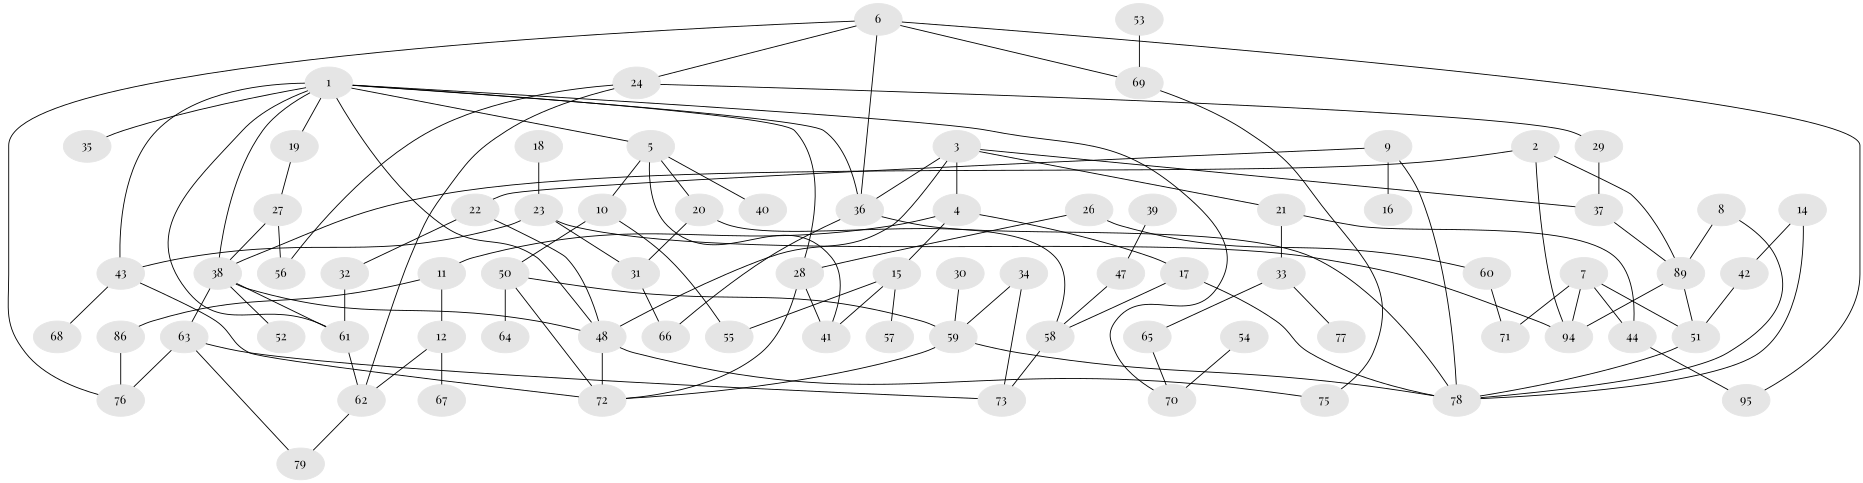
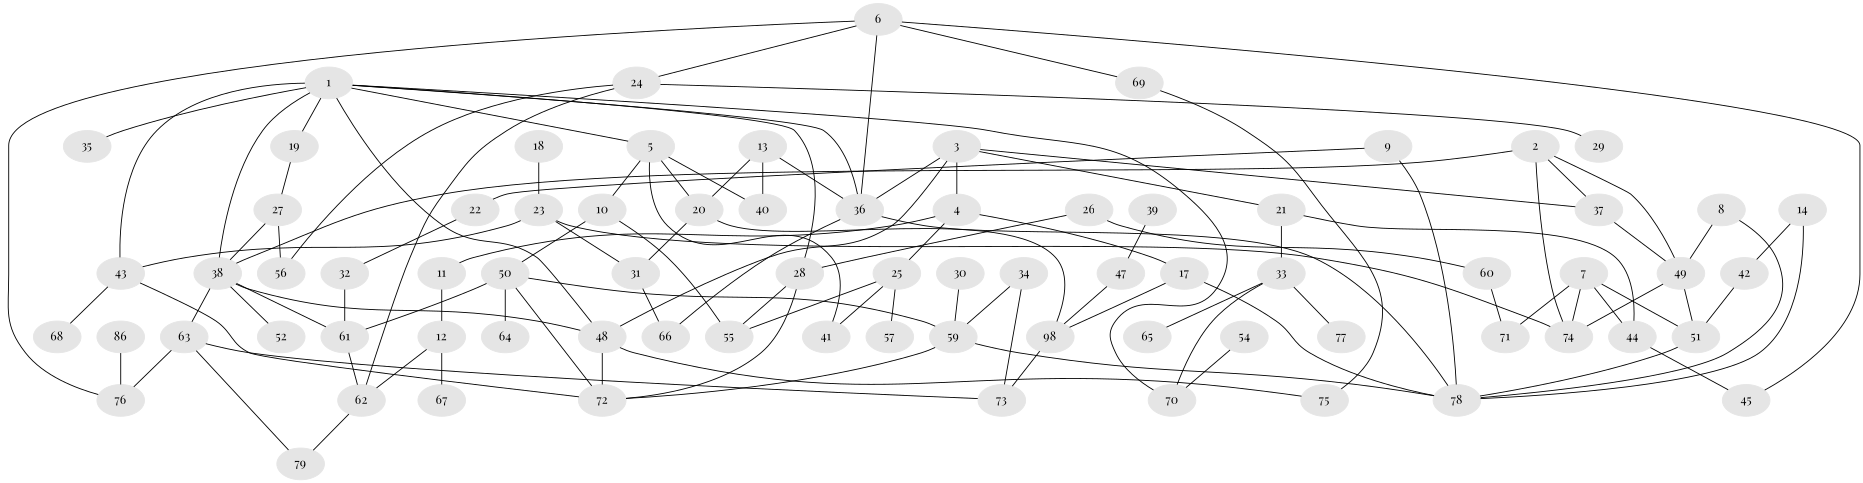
(1139, 19) -> none
none -> (763, 146)
(1599, 184) -> (1567, 178)
(1388, 210) -> none
(169, 236) -> (433, 305)
(562, 255) -> none
(897, 273) -> (897, 273)
(1681, 273) -> (1681, 273)
(257, 302) -> none
(815, 310) -> (765, 305)
(1050, 337) -> (1050, 337)
(1569, 337) -> (1569, 337)
(1157, 363) -> (1209, 325)
(1746, 400) -> (1746, 400)
